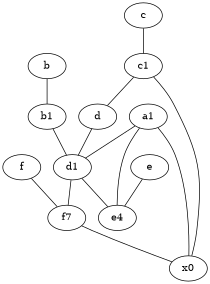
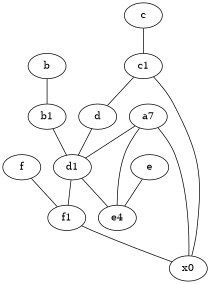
(148, 117) -> (148, 117)
(67, 218) -> (67, 218)
